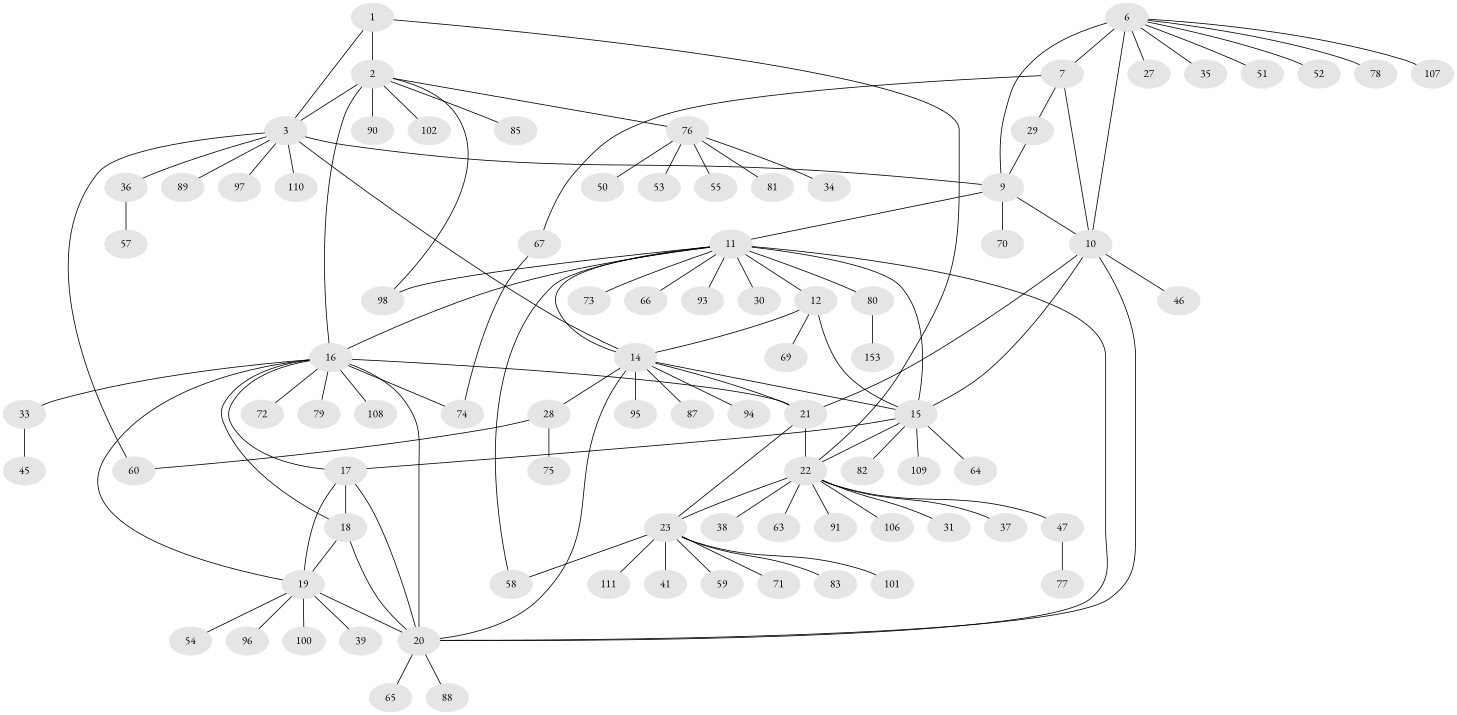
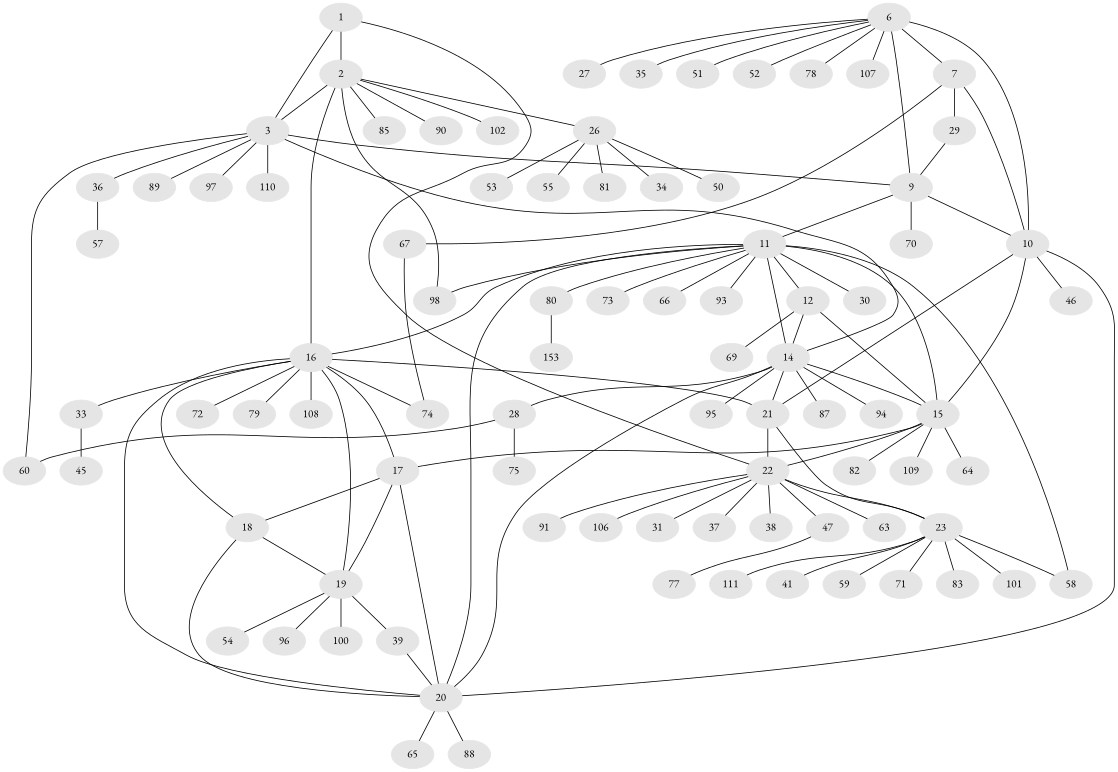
(687, 131) -> (595, 131)
(361, 613) -> (419, 669)
